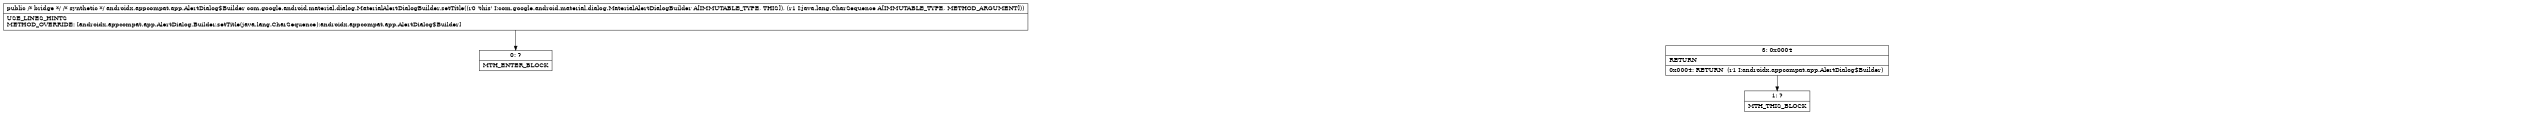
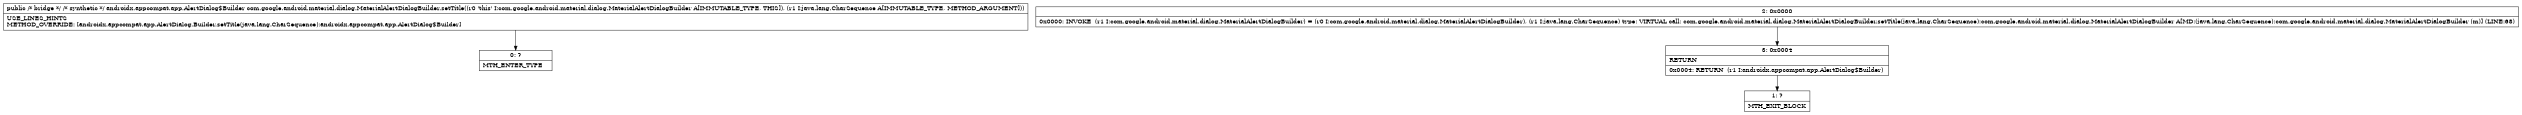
none -> (1777, 17)
(516, 65) -> (513, 65)
(1777, 106) -> (1777, 106)
